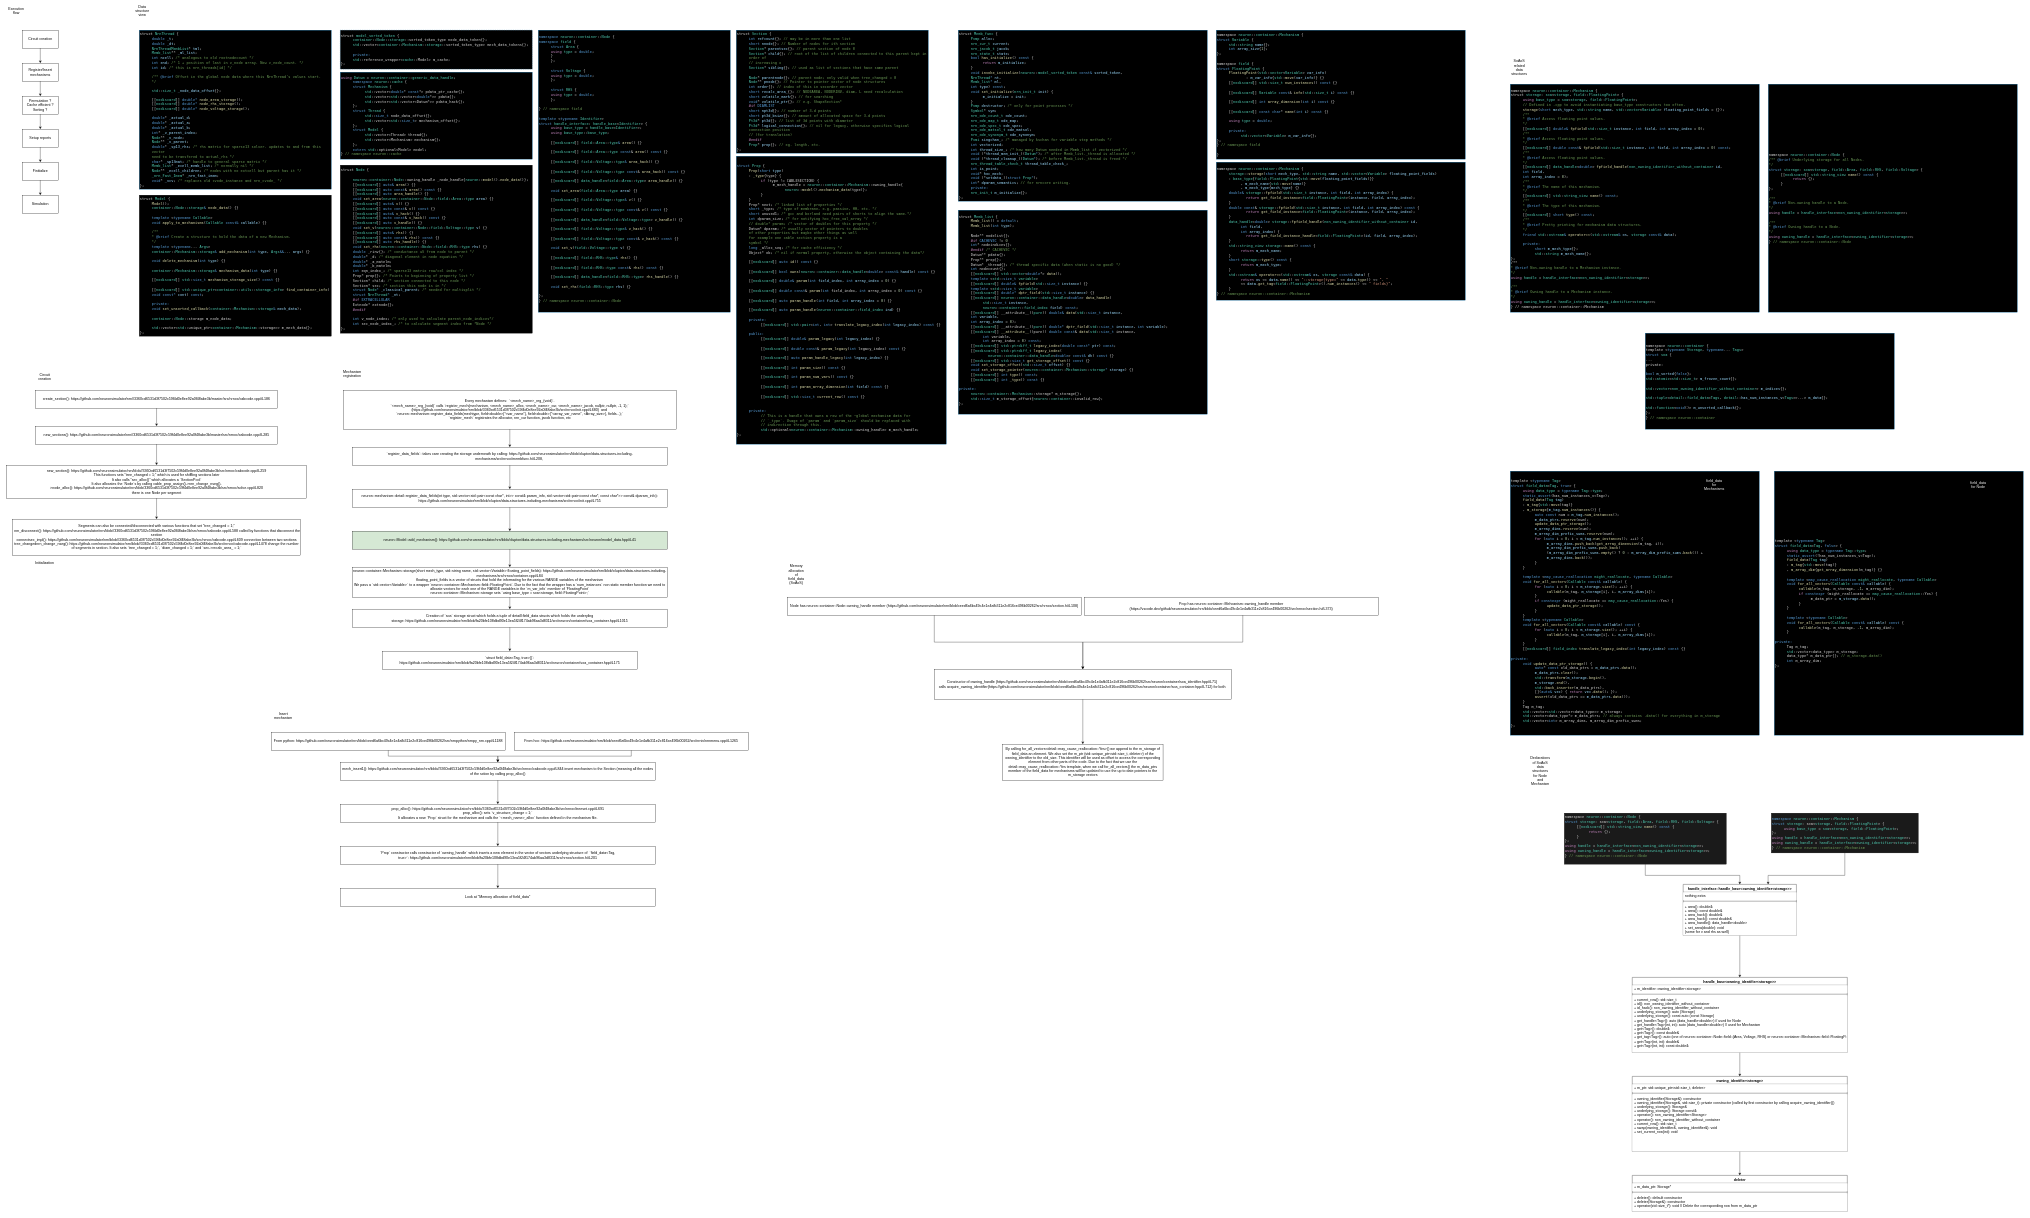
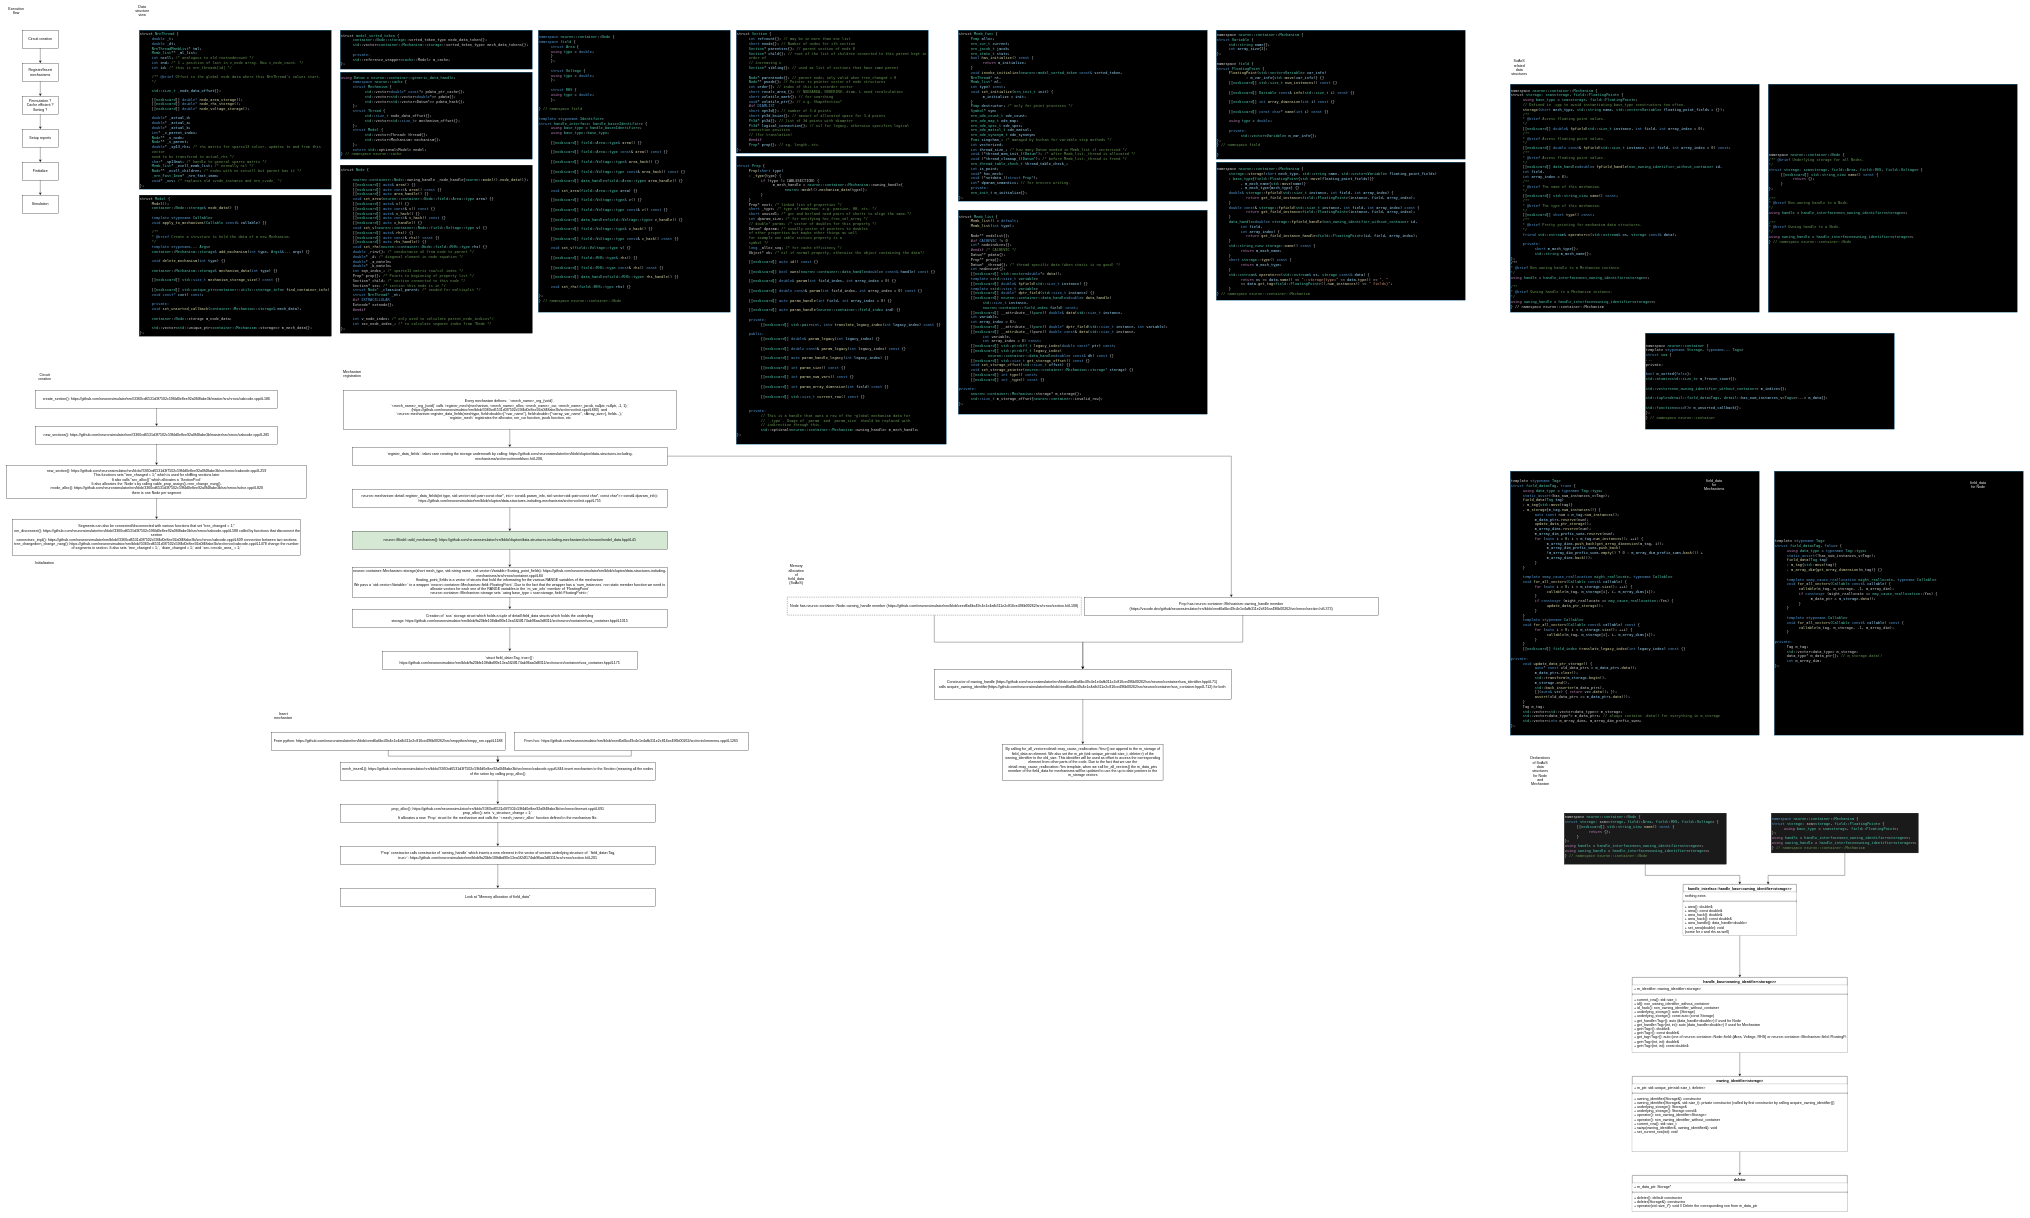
(436, 50) -> (436, 50)
(510, 486) -> (1231, 594)
(934, 606) -> (934, 606)
